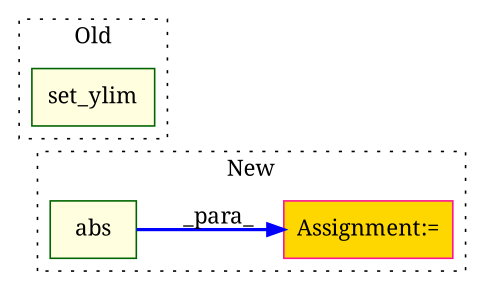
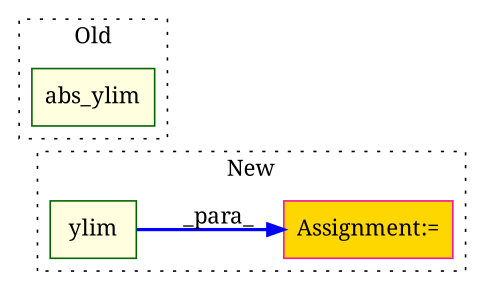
(93, 97) -> (93, 97)
(93, 230) -> (93, 230)
